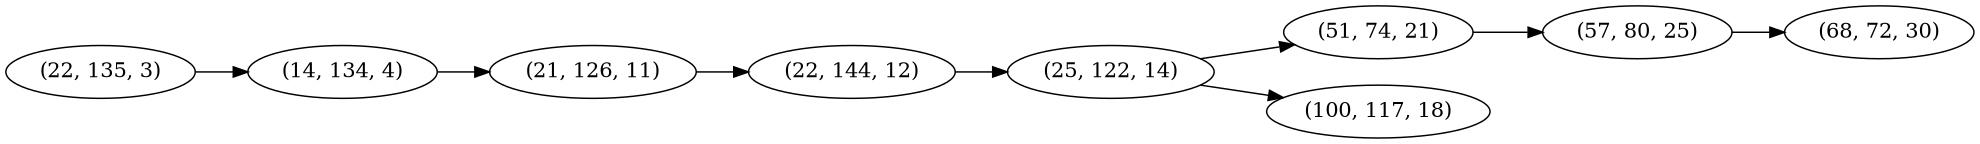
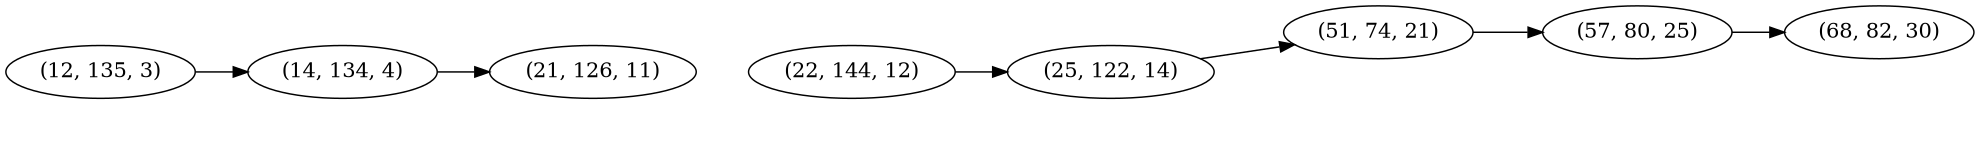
(1879, 32) -> (1879, 32)
(101, 72) -> (101, 72)
(715, 72) -> none
(1378, 112) -> none
